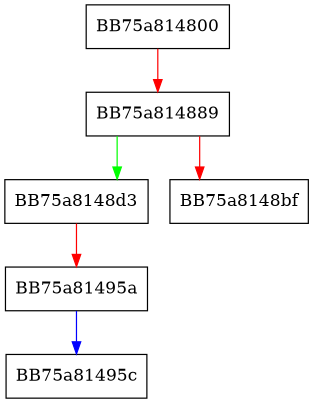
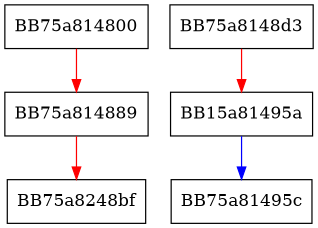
(117, 152) -> none
(239, 202) -> (76, 202)
(76, 289) -> (242, 114)
